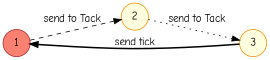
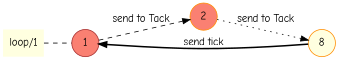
(135, 17) -> (204, 17)
none -> (23, 43)
(253, 43) -> (322, 43)
